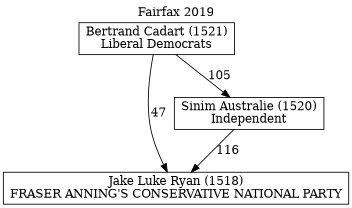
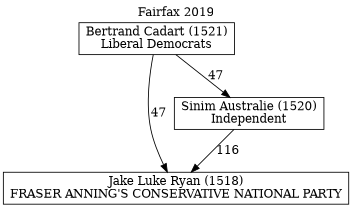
(220, 76) -> (216, 76)
